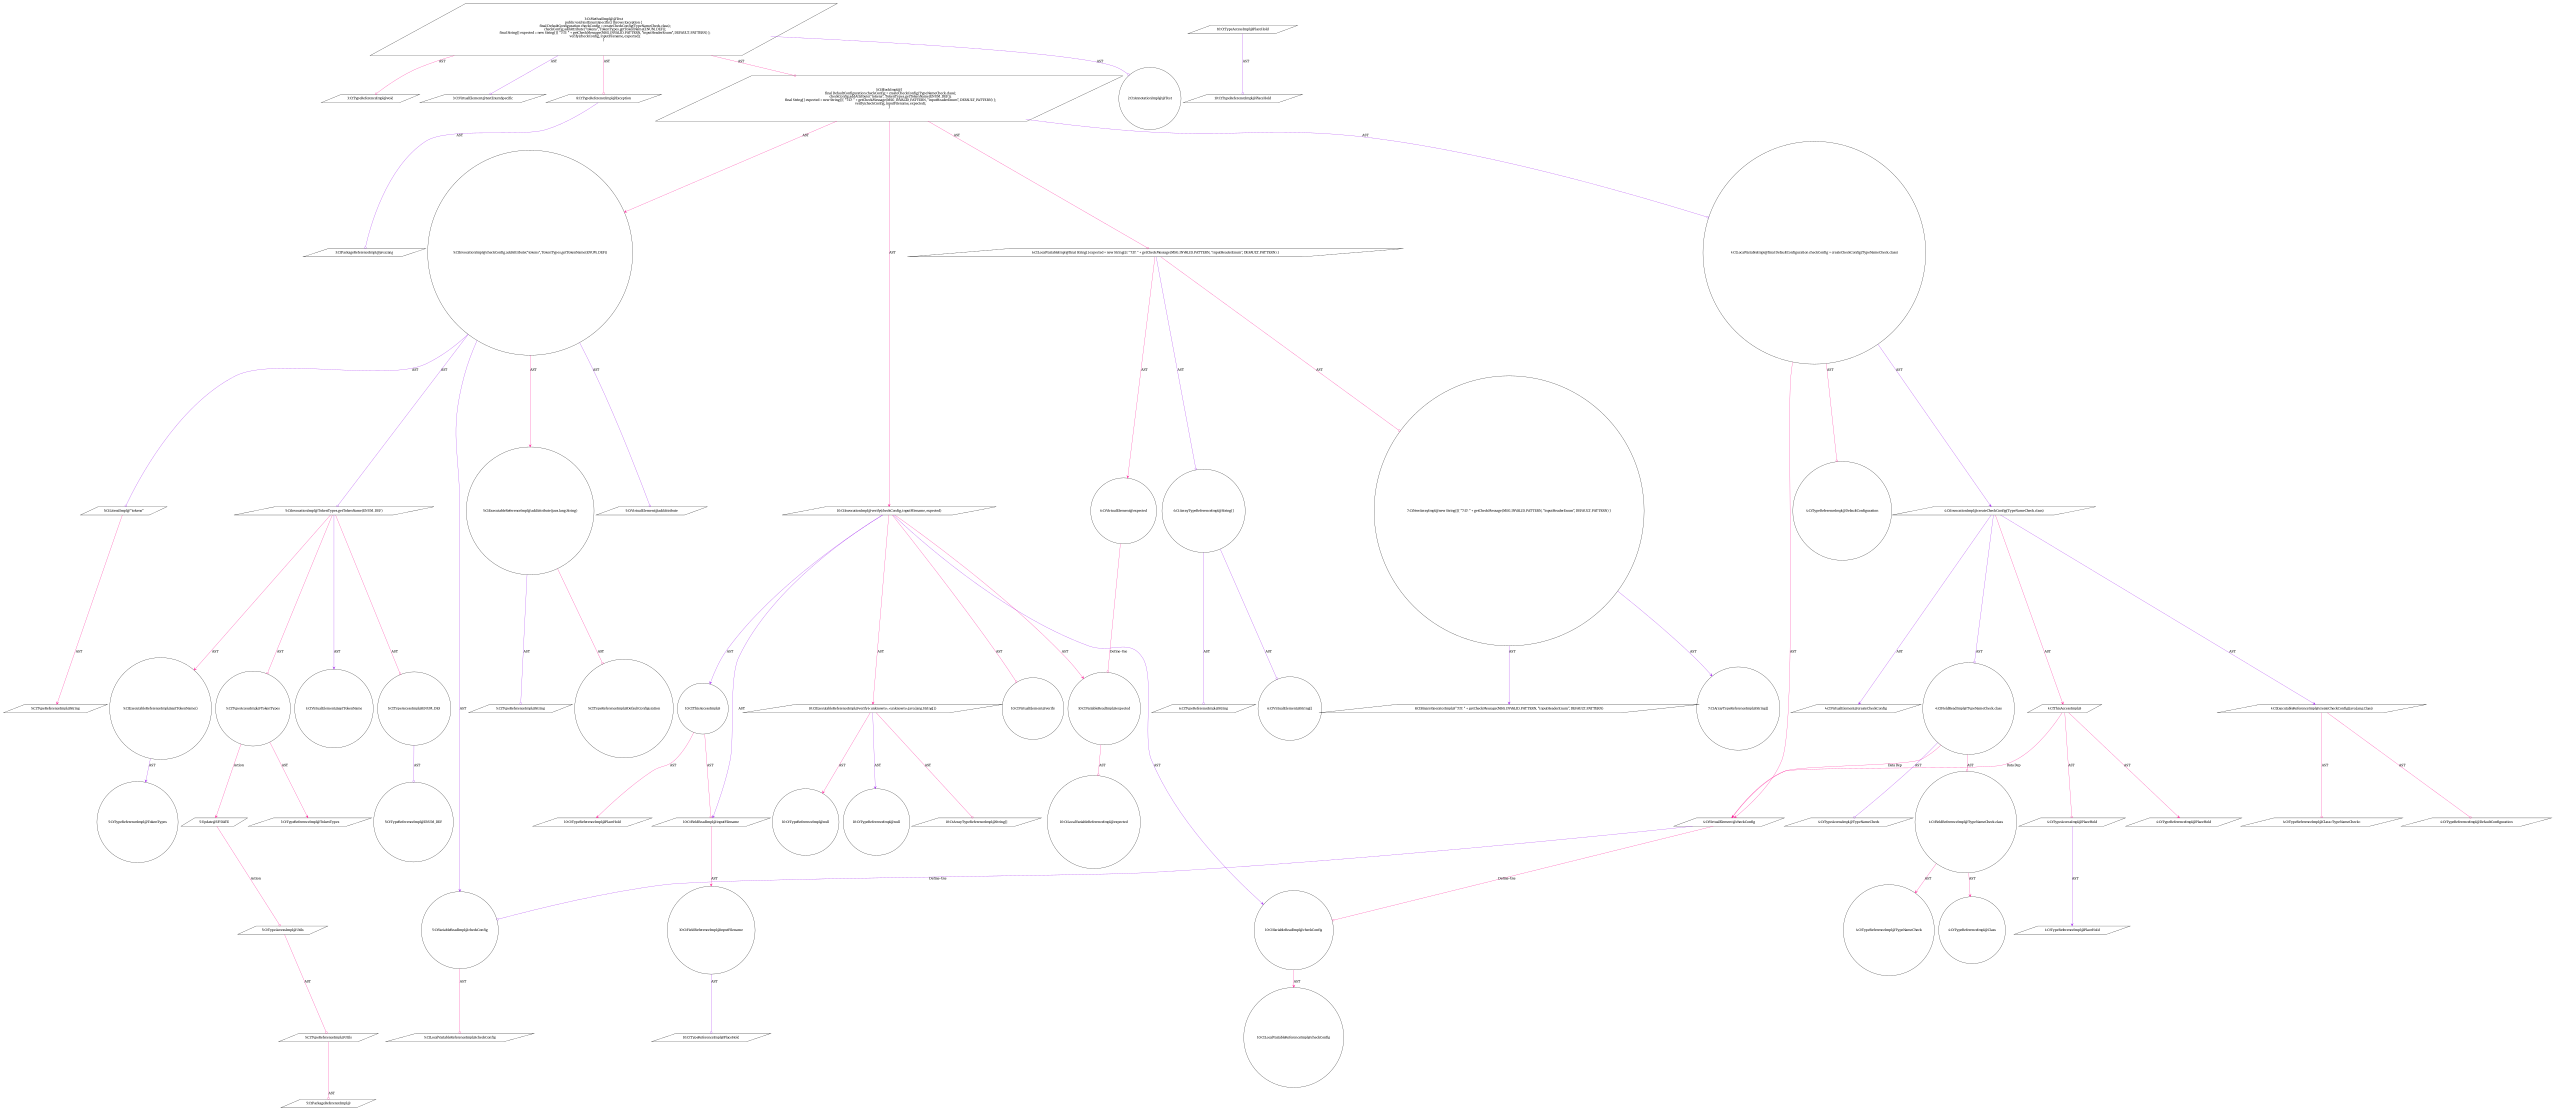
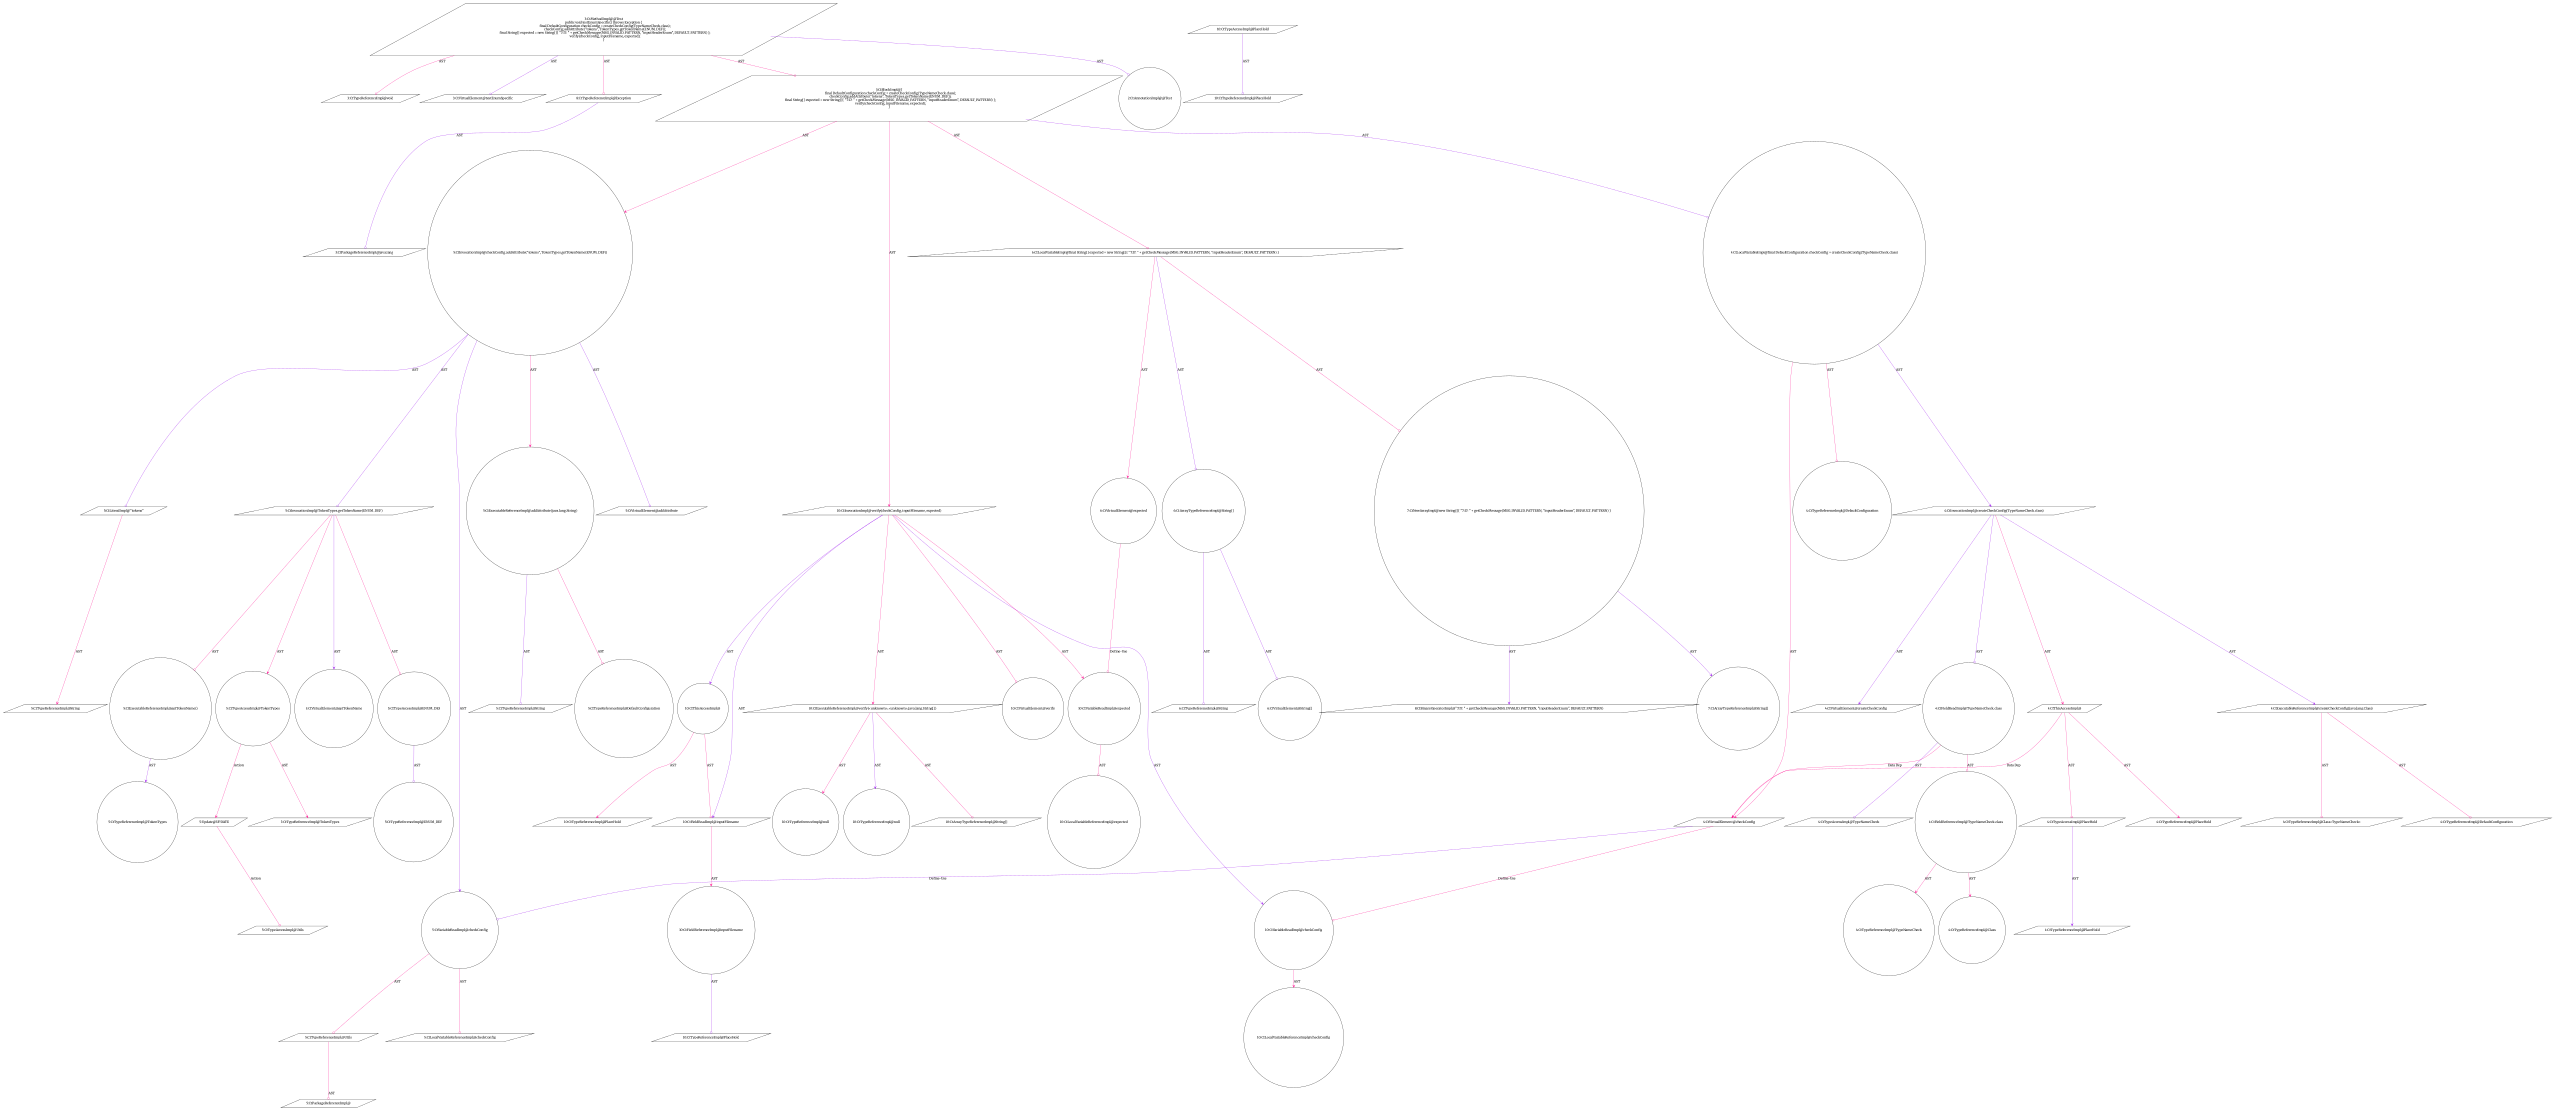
(263, 592) -> (263, 592)
(300, 593) -> (300, 593)
(305, 983) -> (381, 992)
